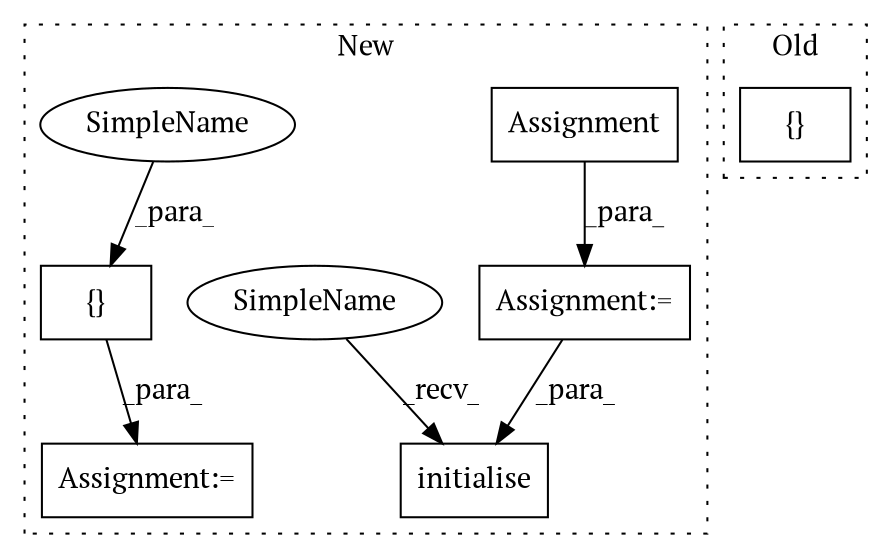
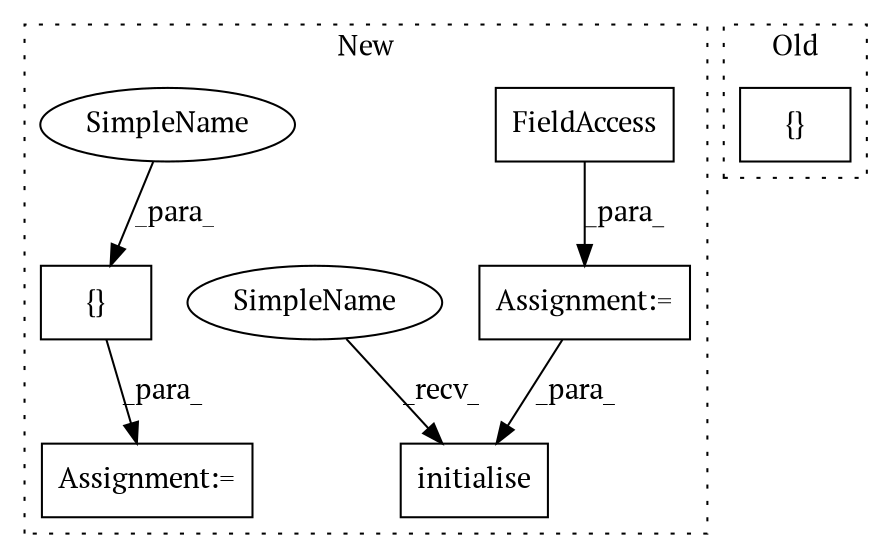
(585, 125) -> (585, 125)
